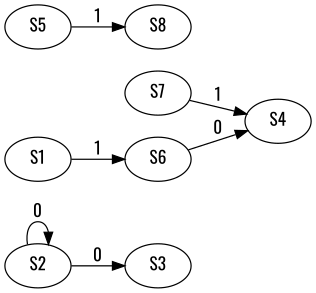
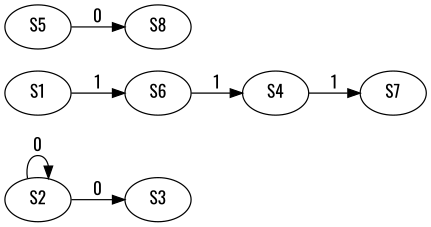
(98, 18) -> (98, 18)
(212, 106) -> (328, 93)
(218, 129) -> (217, 84)
